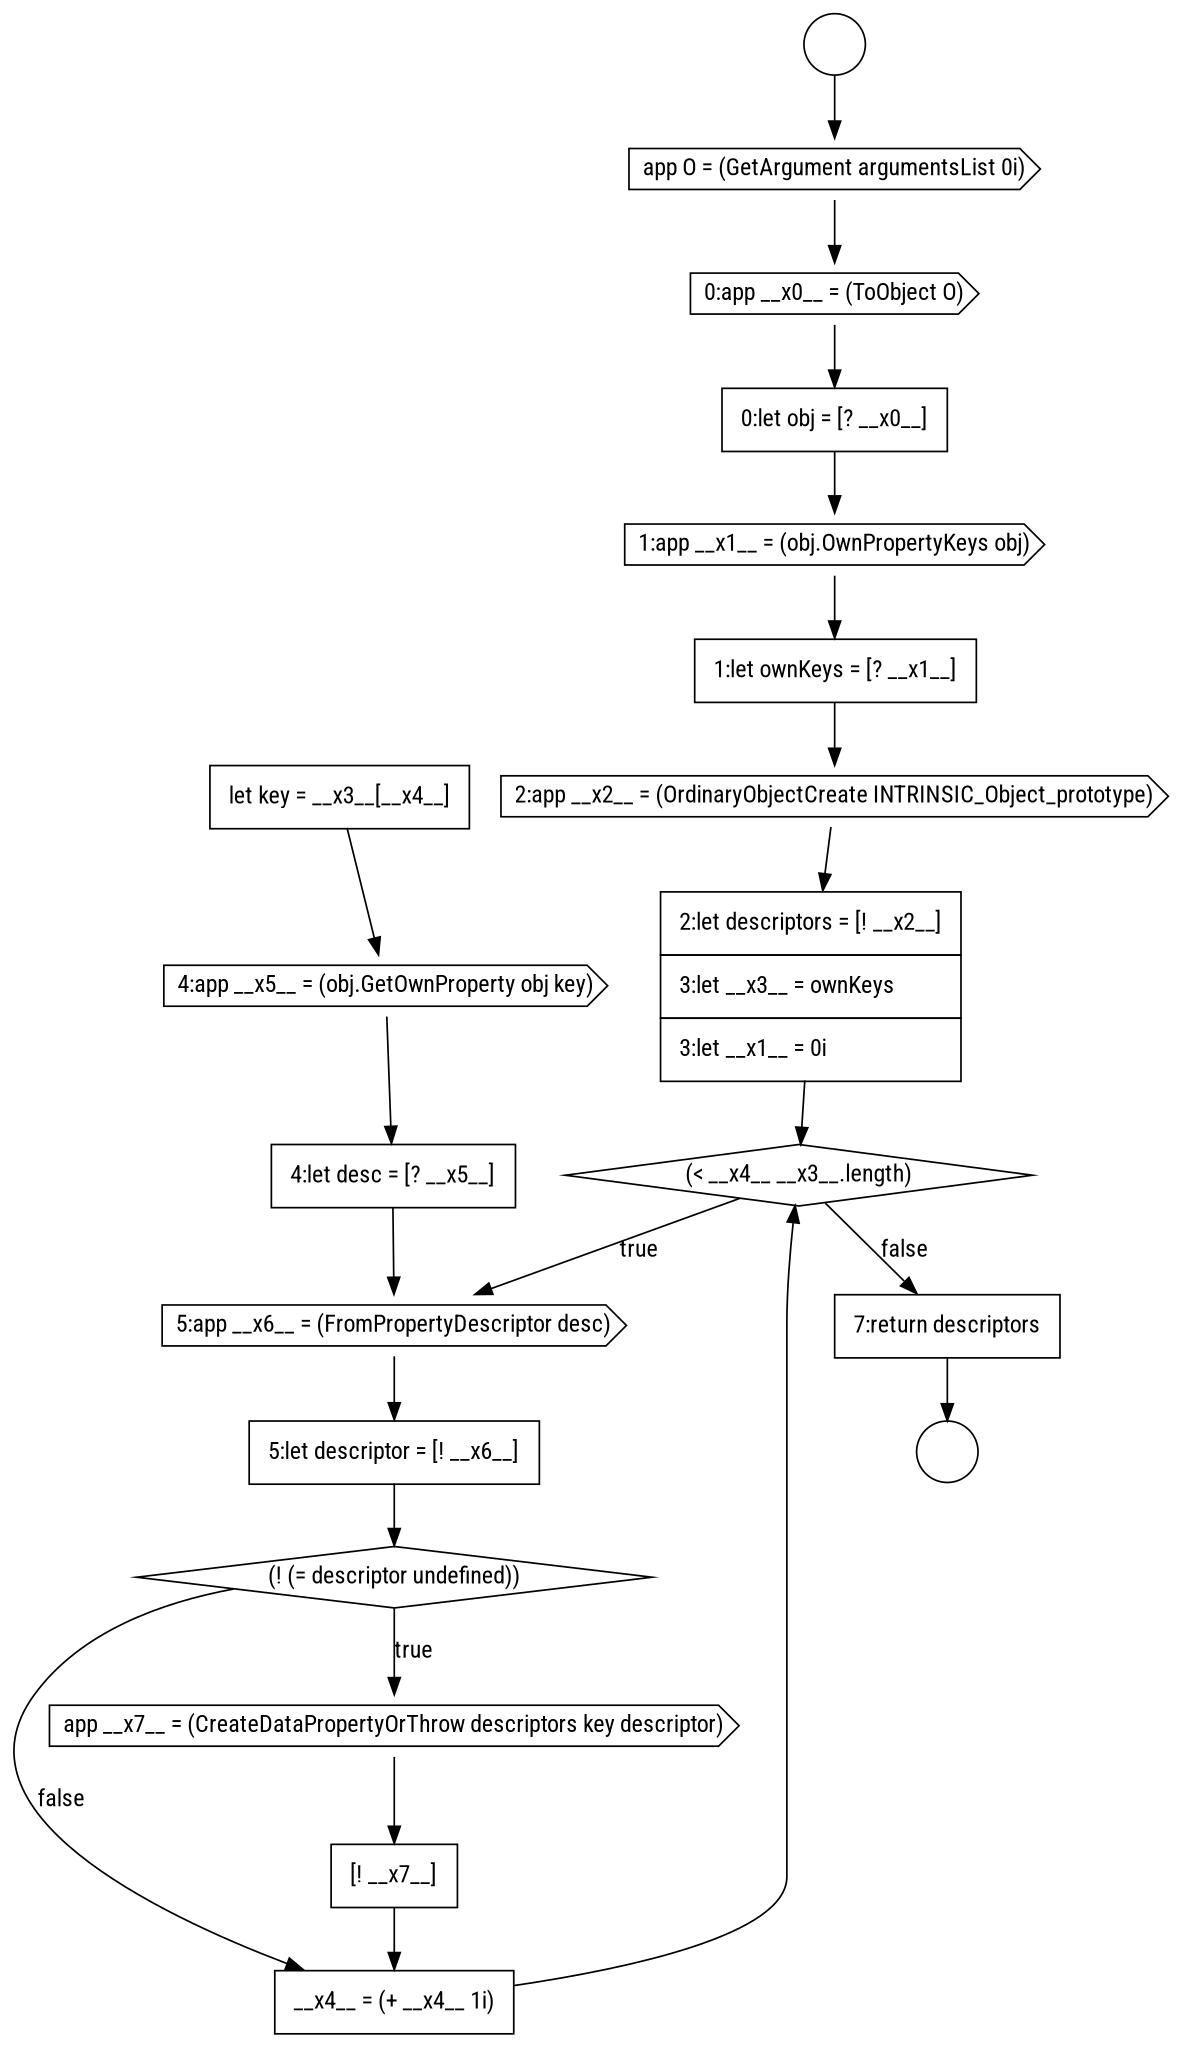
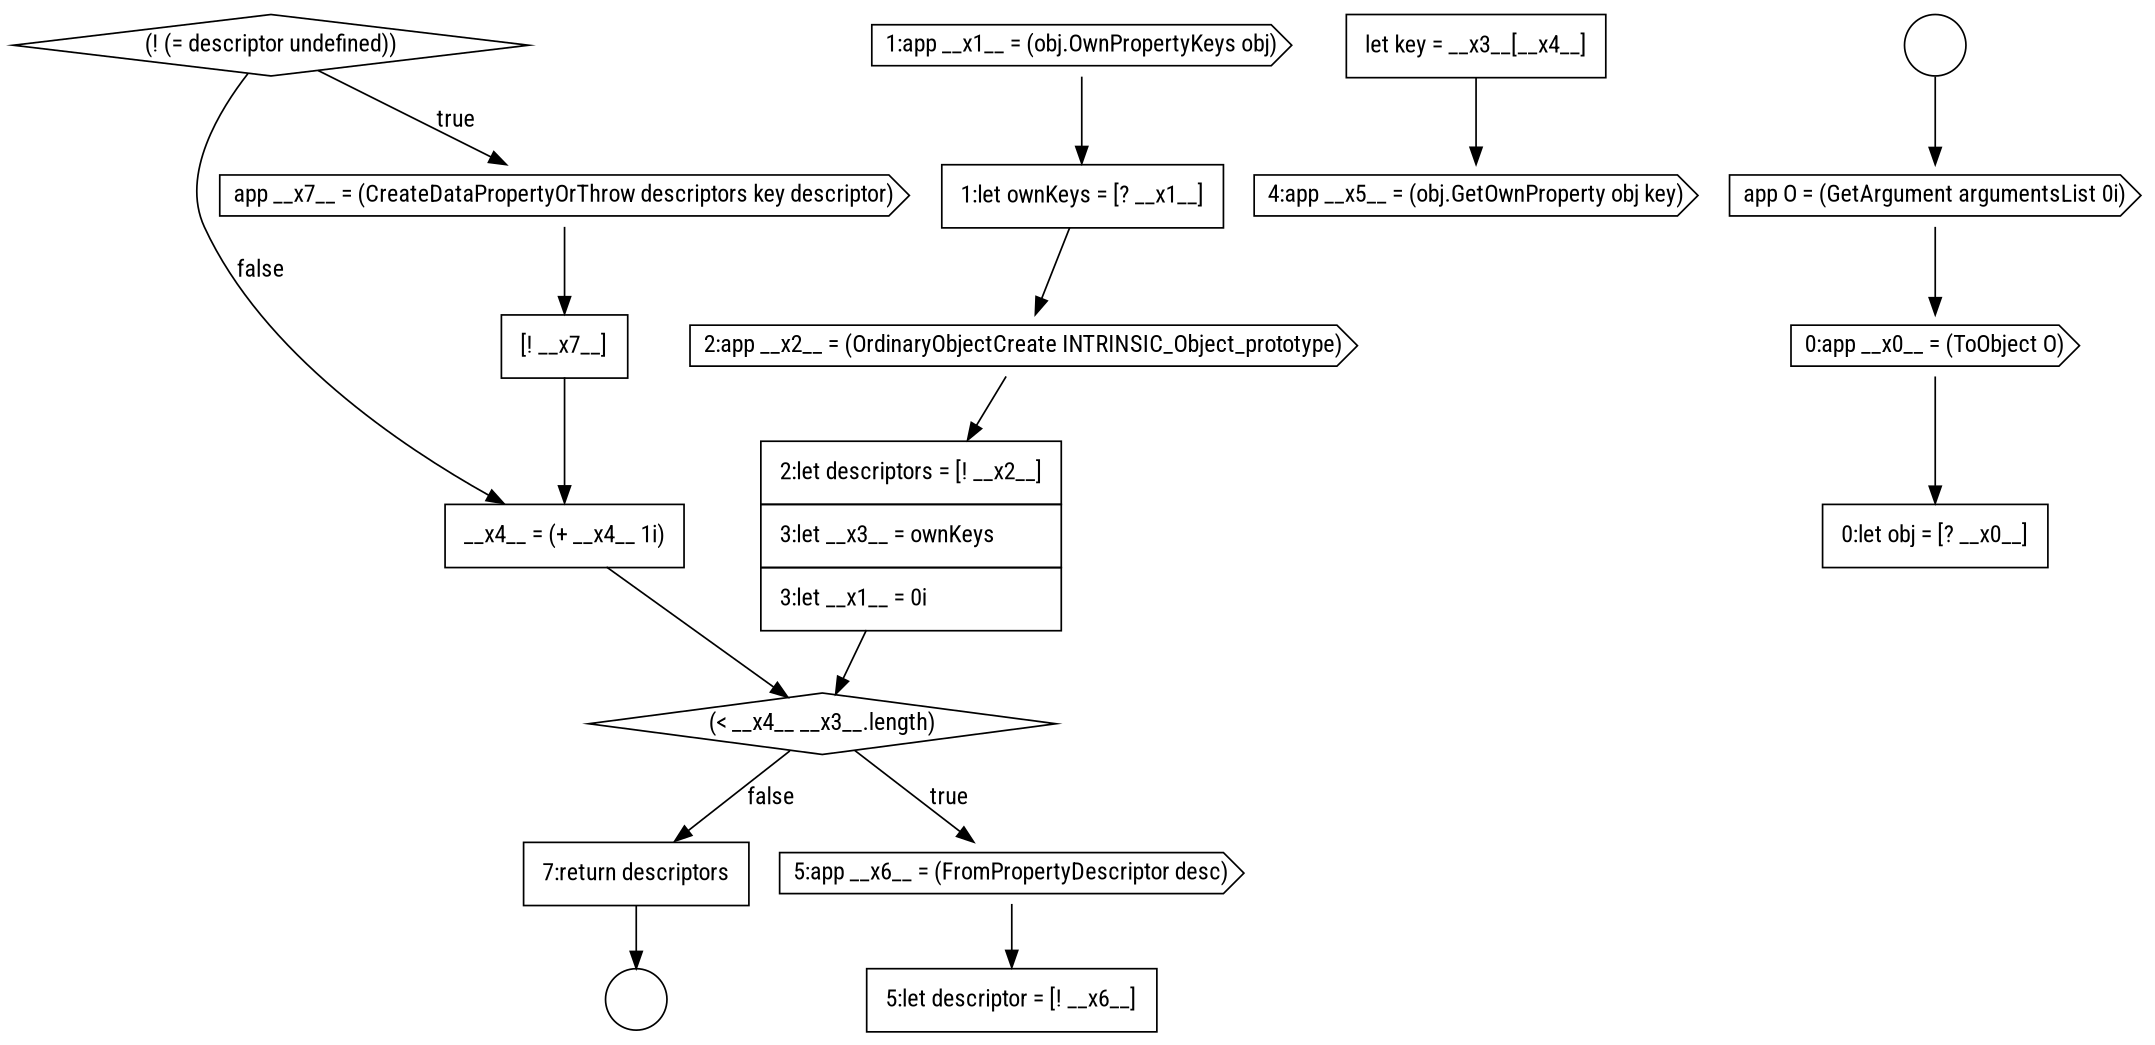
(835, 473) -> none
(393, 1175) -> none
(394, 1506) -> none
